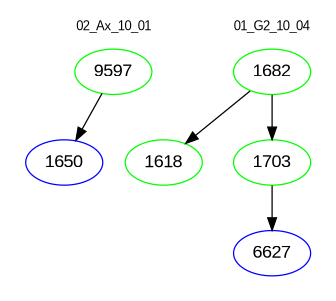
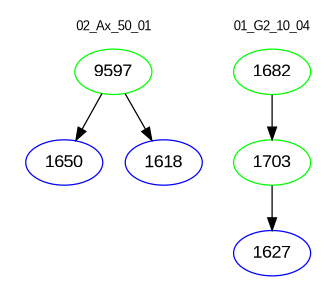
(114, 27) -> (114, 27)
(231, 106) -> (135, 111)
(164, 163) -> (164, 163)
(272, 253) -> (272, 253)
